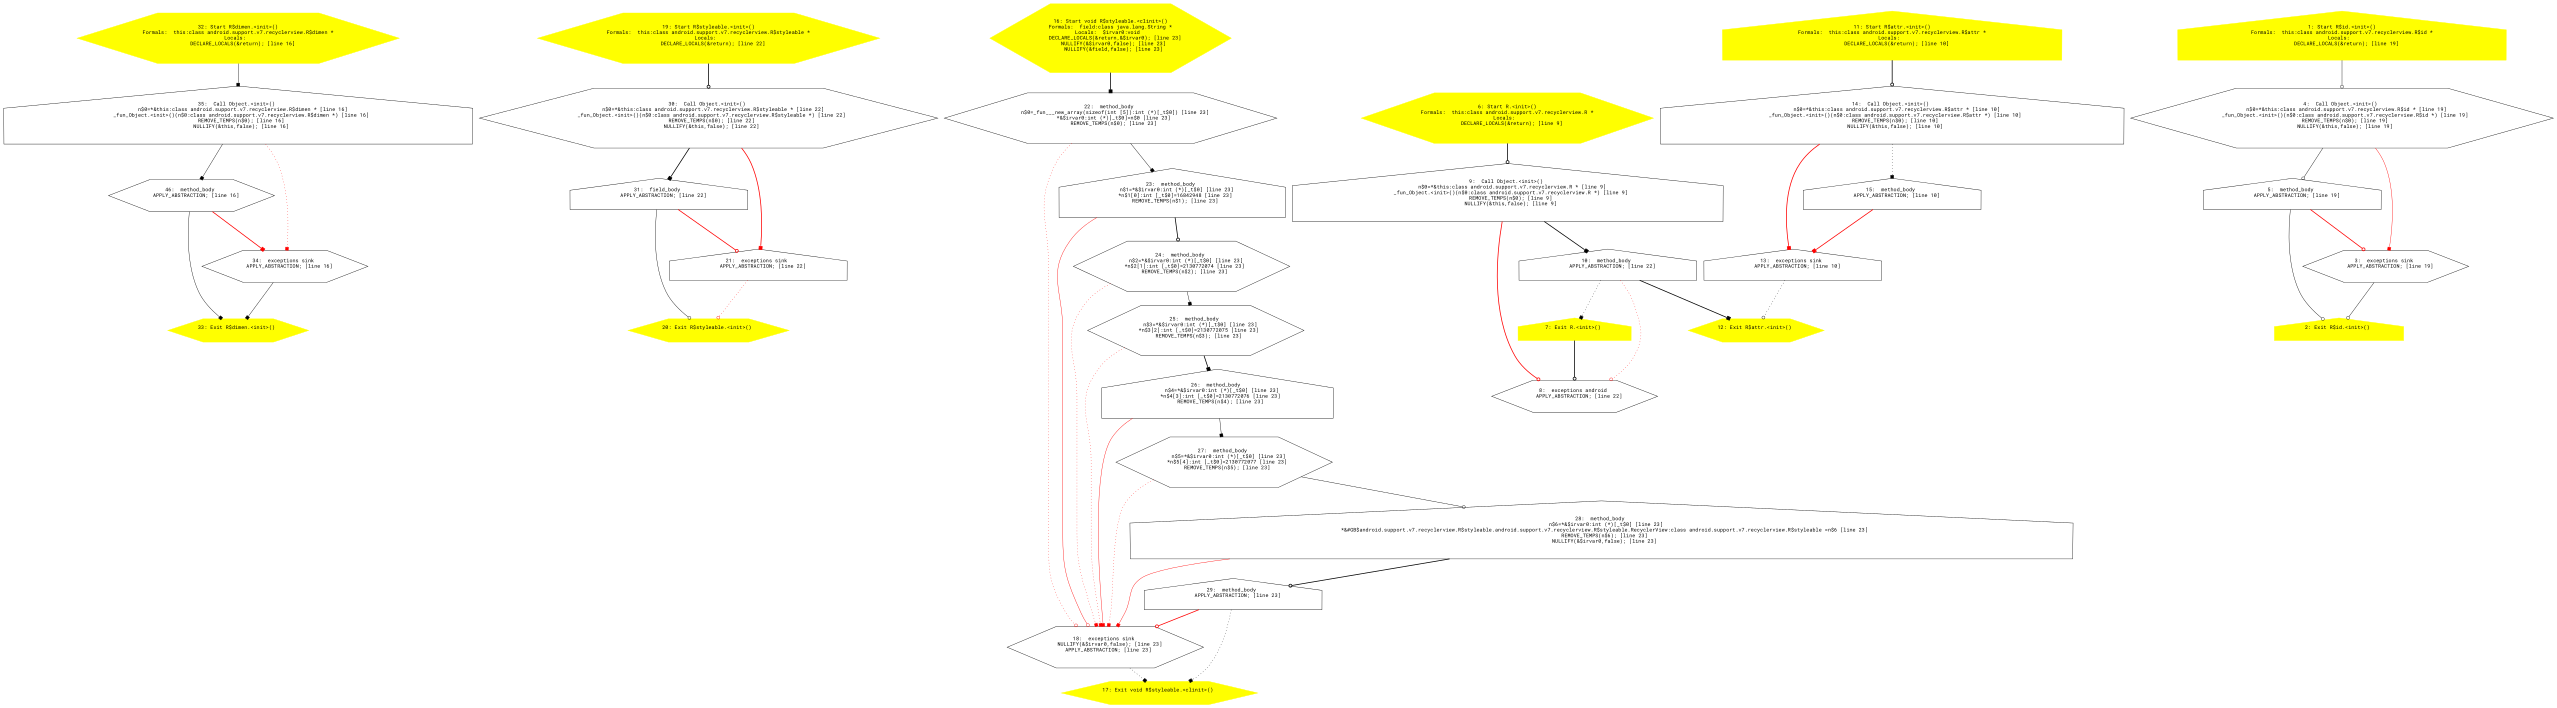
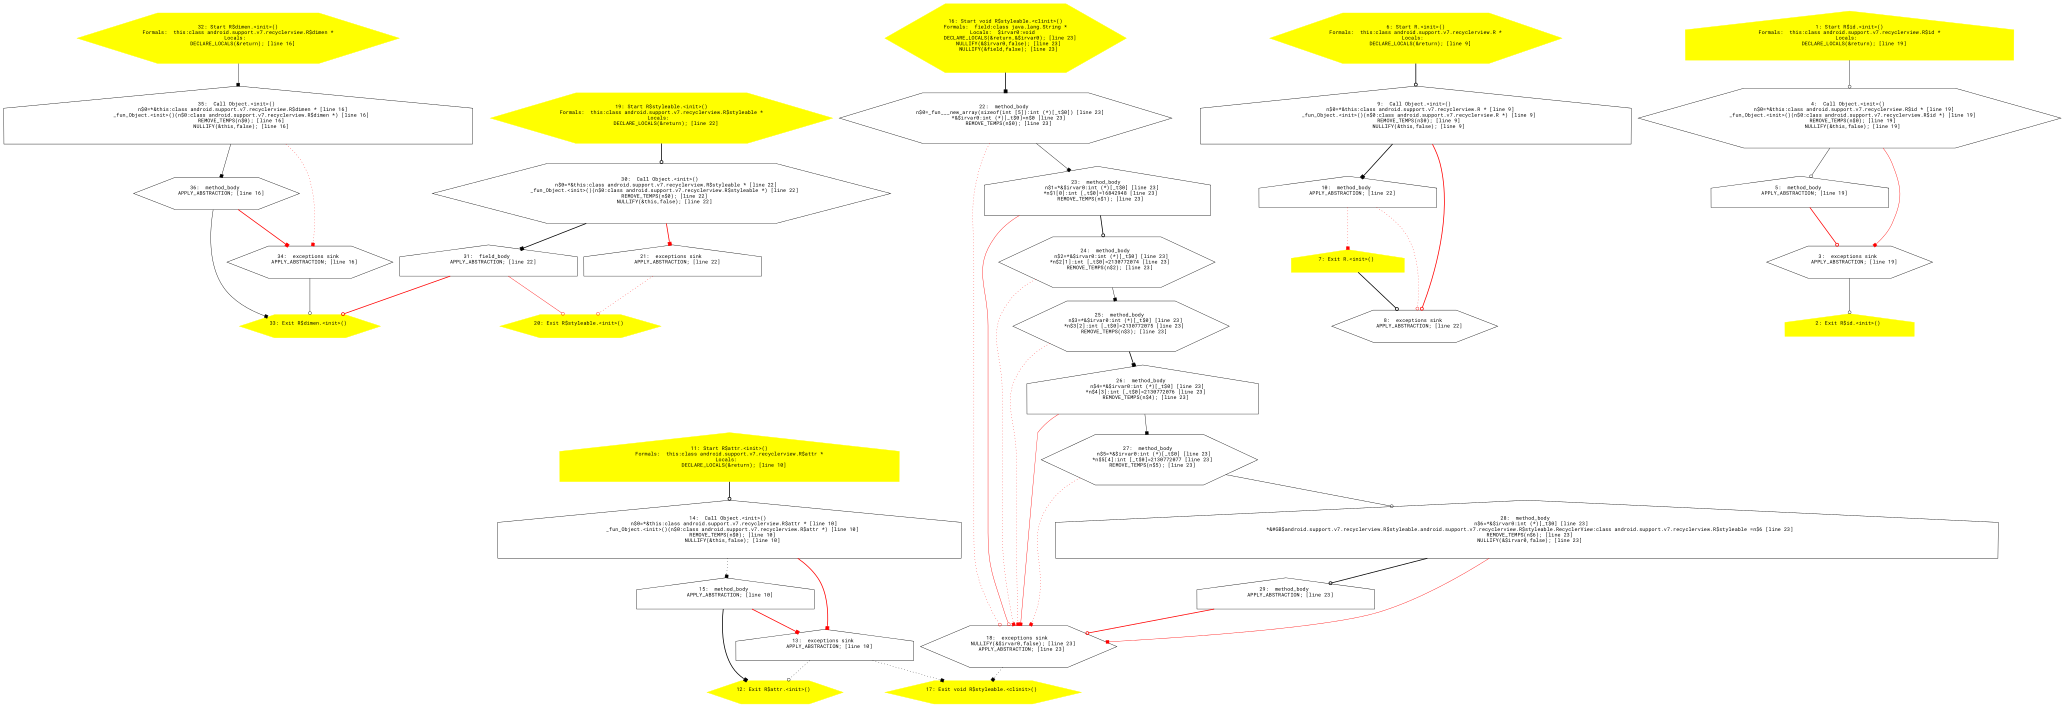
(191, 196) -> (217, 193)
(707, 230) -> (397, 295)
(658, 268) -> (535, 294)
(2292, 268) -> none
(1592, 298) -> (1348, 227)
(261, 299) -> (310, 295)
(1683, 299) -> (725, 647)
(1575, 396) -> (1415, 326)
(1219, 649) -> (906, 670)
